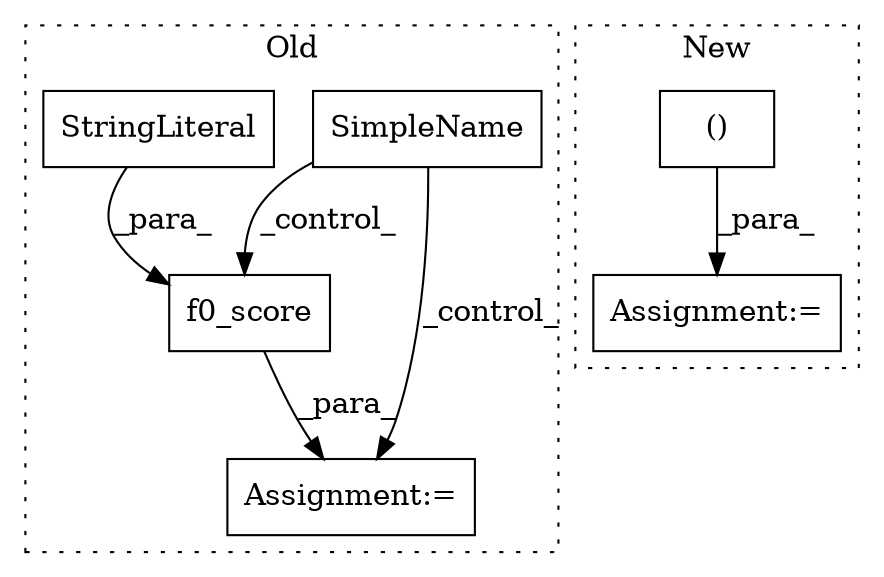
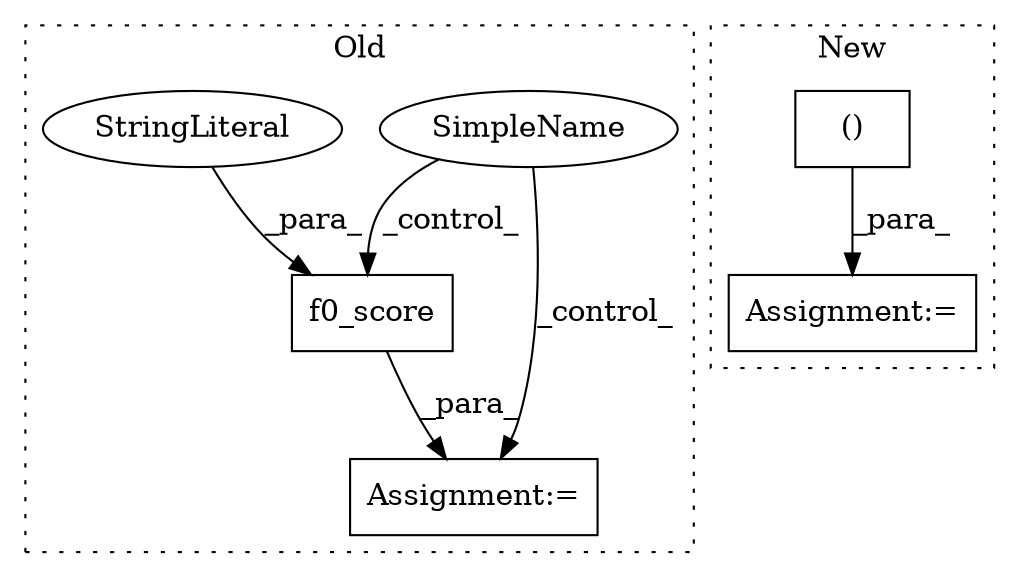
(159, 129) -> (192, 129)
(427, 129) -> (529, 129)
